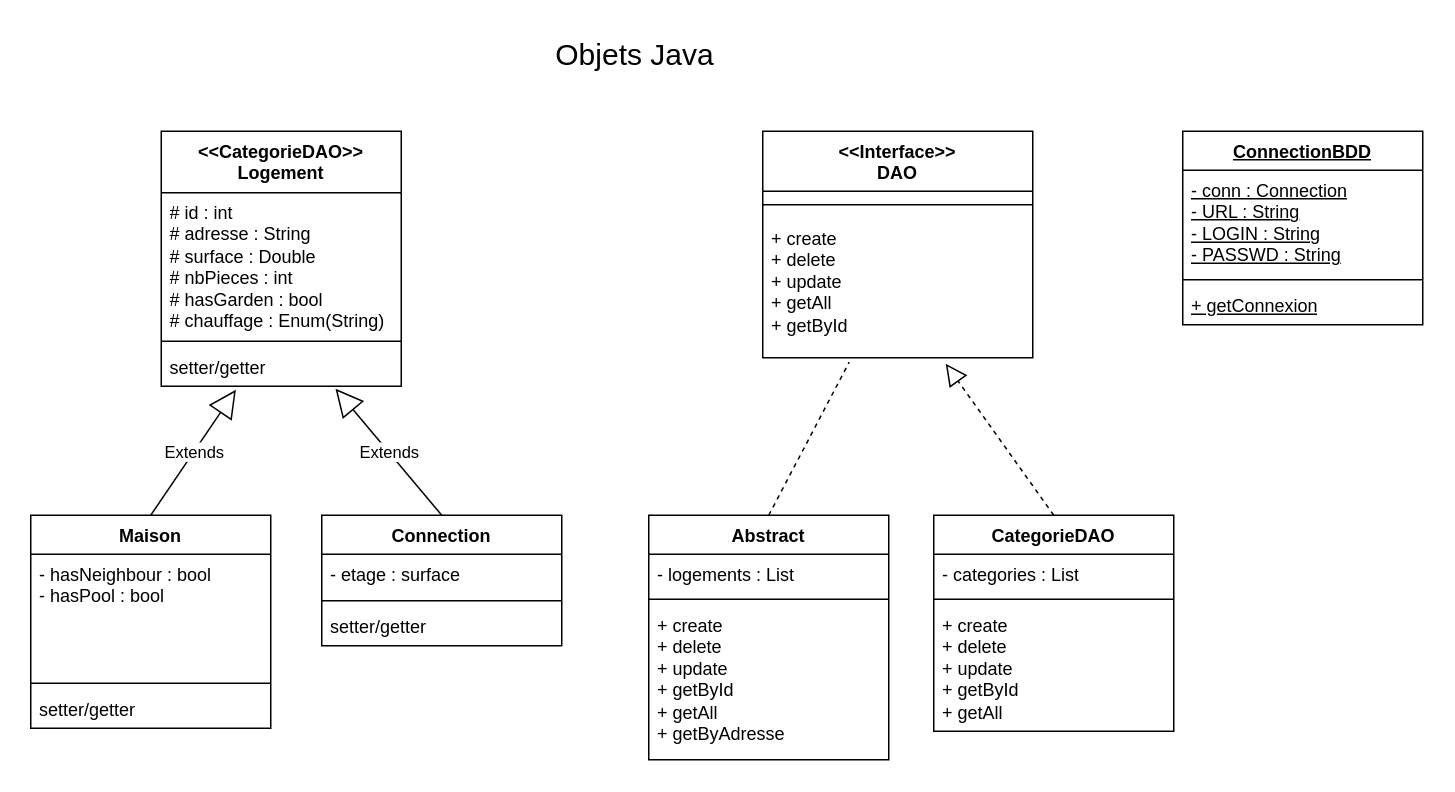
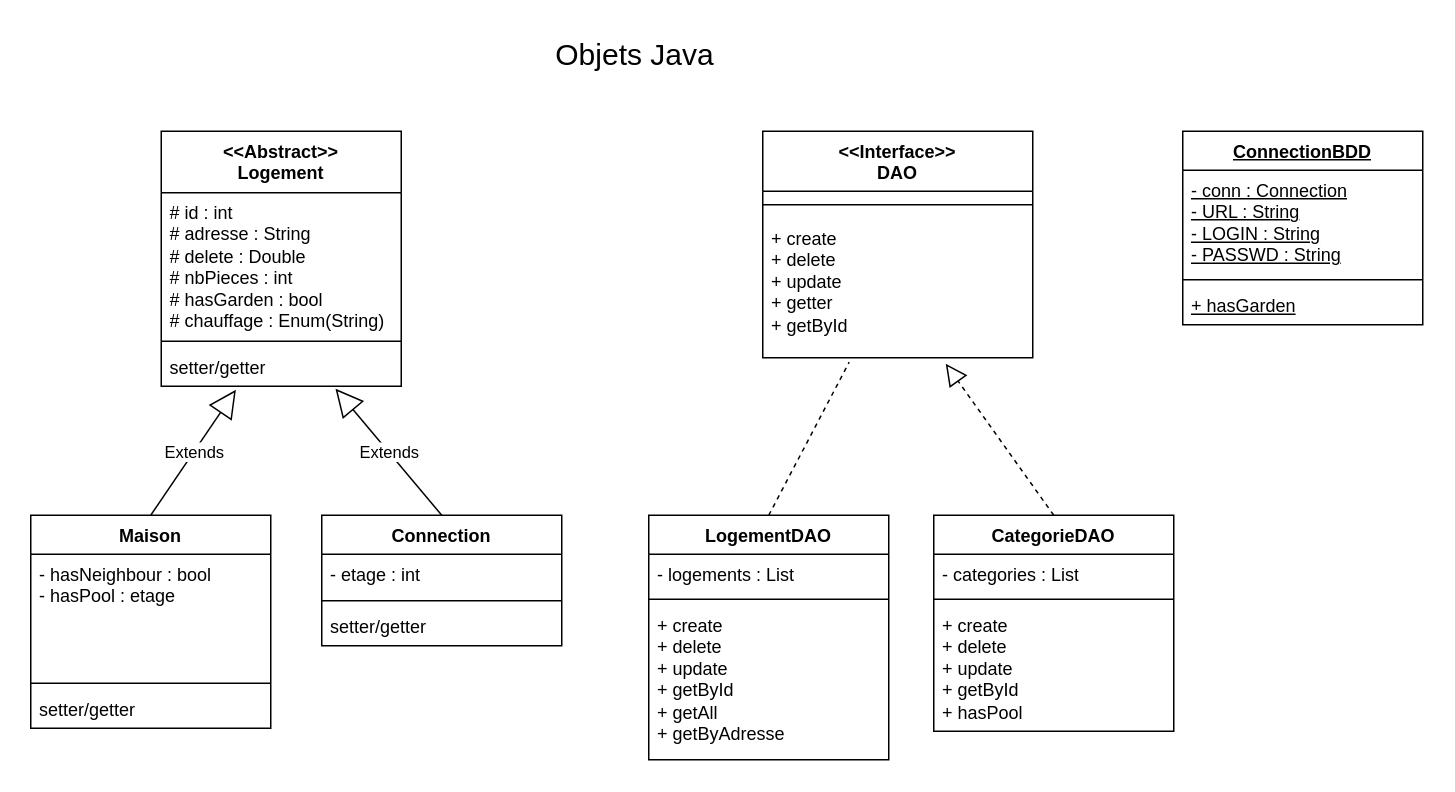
(281, 163) -> (281, 163)
(283, 279) -> (283, 279)
(815, 283) -> (815, 283)
(1258, 307) -> (1245, 307)
(769, 537) -> (769, 537)
(407, 576) -> (385, 576)
(132, 586) -> (132, 586)
(986, 670) -> (986, 670)
